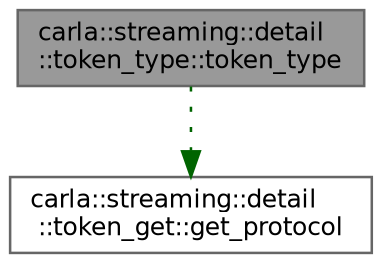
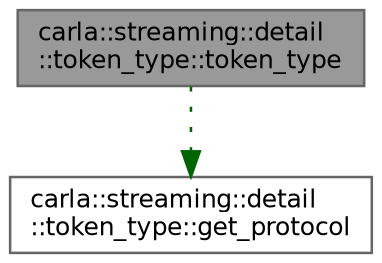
(191, 215) -> (191, 215)
